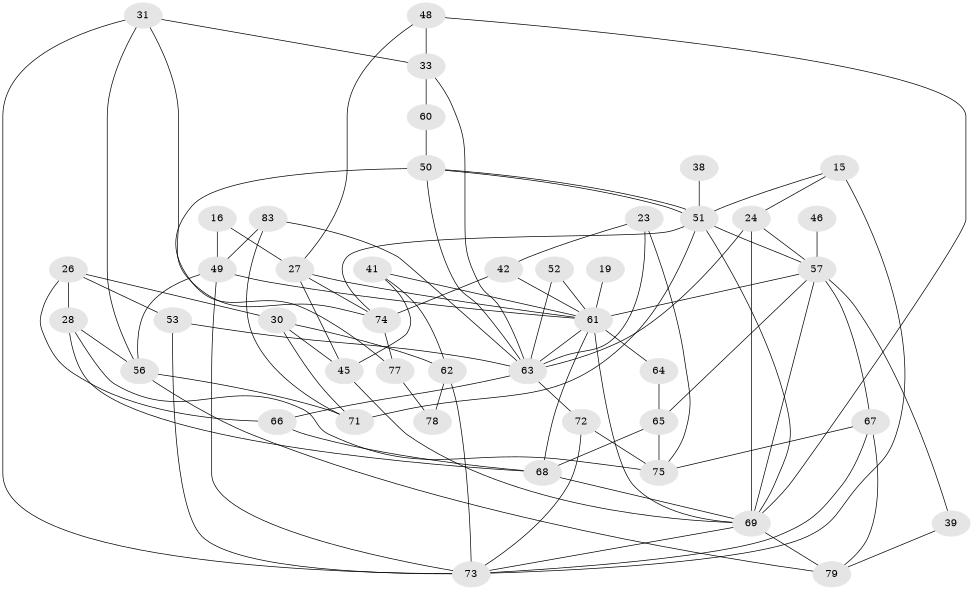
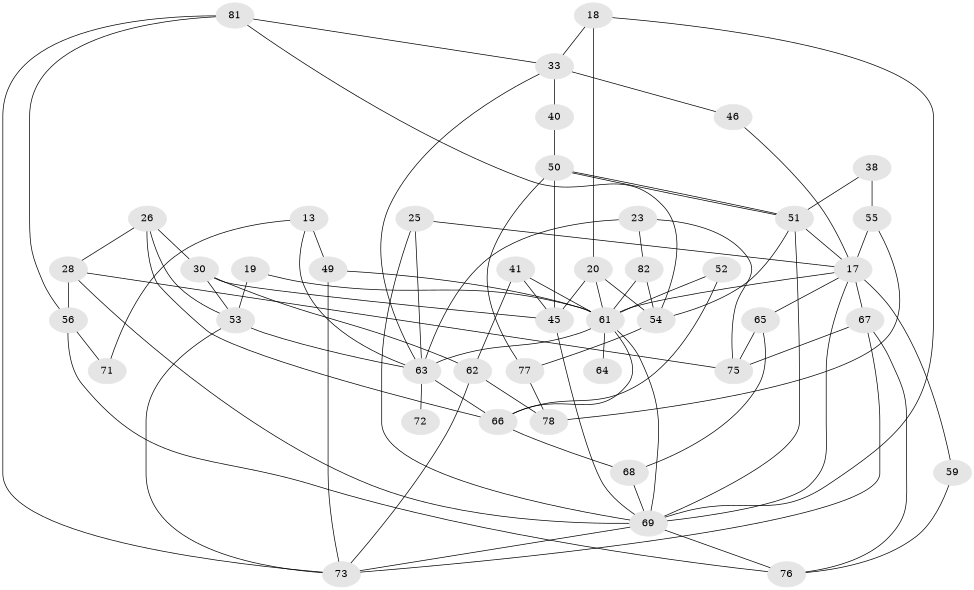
(143, 16) -> (235, 16)
(426, 16) -> (593, 16)
none -> (644, 92)
(426, 117) -> (555, 117)
(840, 168) -> none
(217, 219) -> none
(268, 219) -> (309, 219)
(751, 219) -> (415, 219)
none -> (872, 219)
(295, 270) -> (593, 270)
(504, 270) -> (644, 270)
(817, 270) -> (853, 270)
(454, 280) -> (555, 244)
none -> (241, 301)
(151, 304) -> none
(382, 320) -> (656, 320)
(541, 320) -> (639, 384)
(311, 374) -> (220, 298)
(579, 377) -> none
(561, 395) -> (593, 404)
(659, 397) -> none
(250, 440) -> (313, 458)
(622, 448) -> none
(549, 511) -> none
(951, 524) -> (952, 473)
(832, 574) -> (787, 574)
